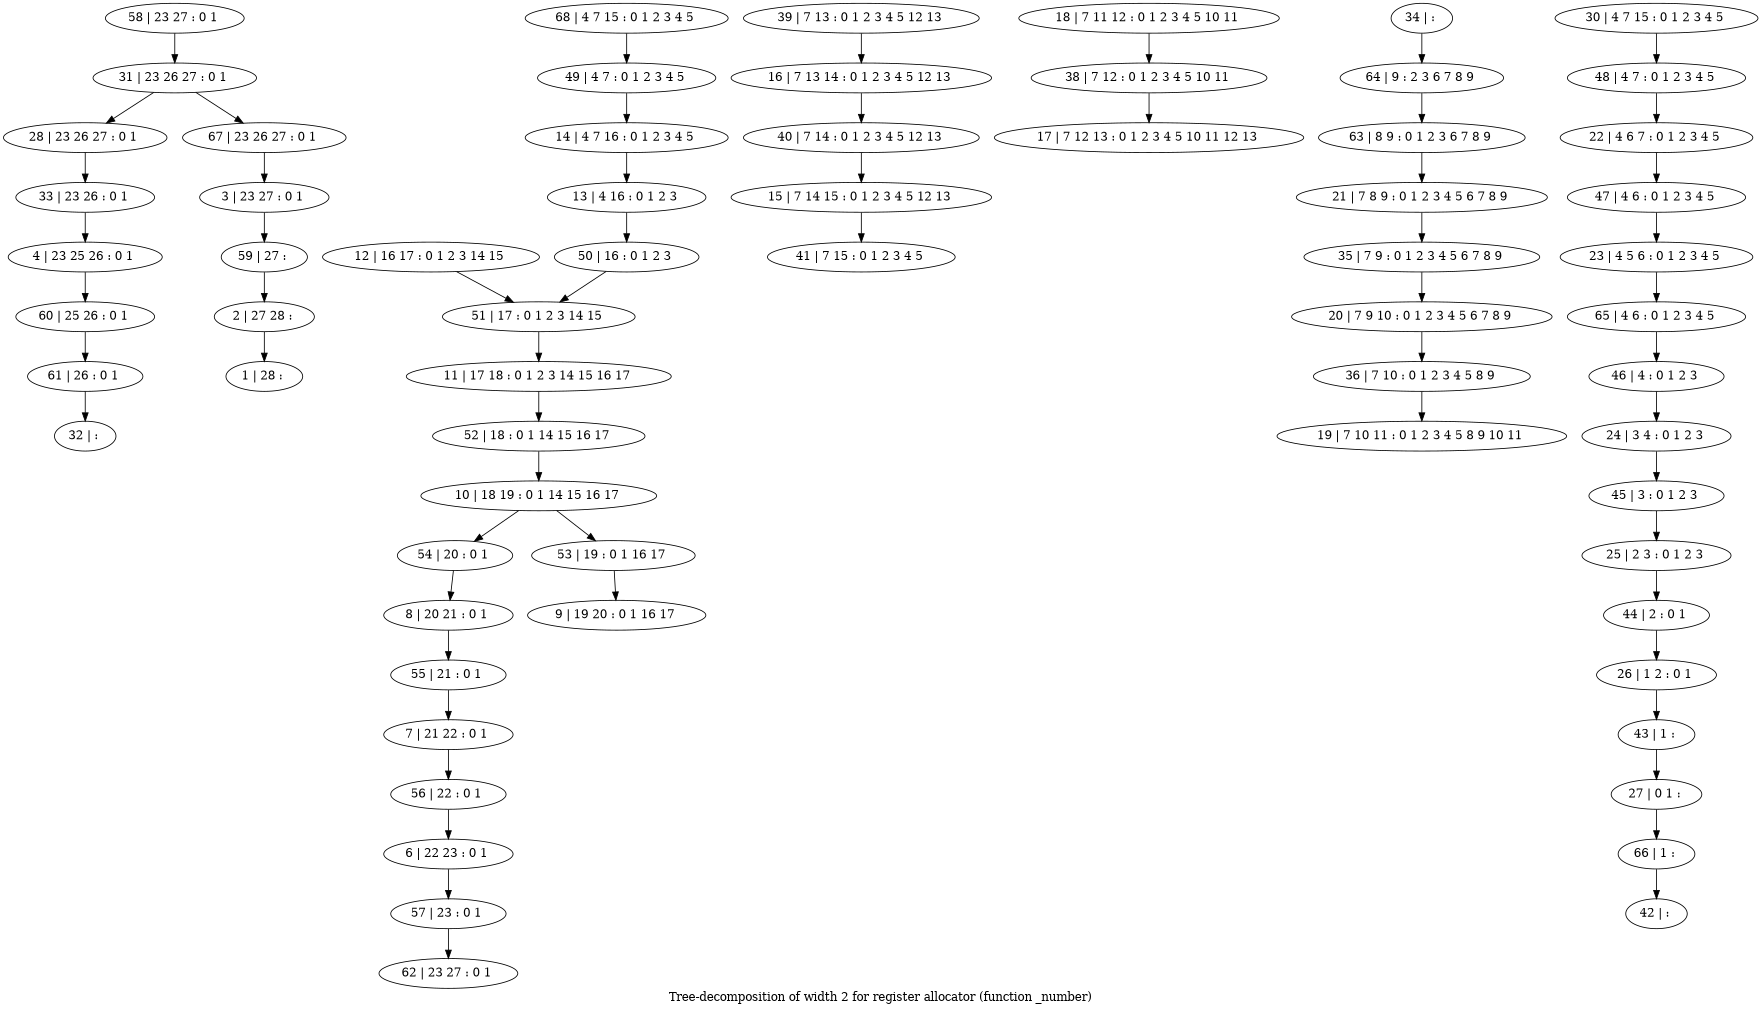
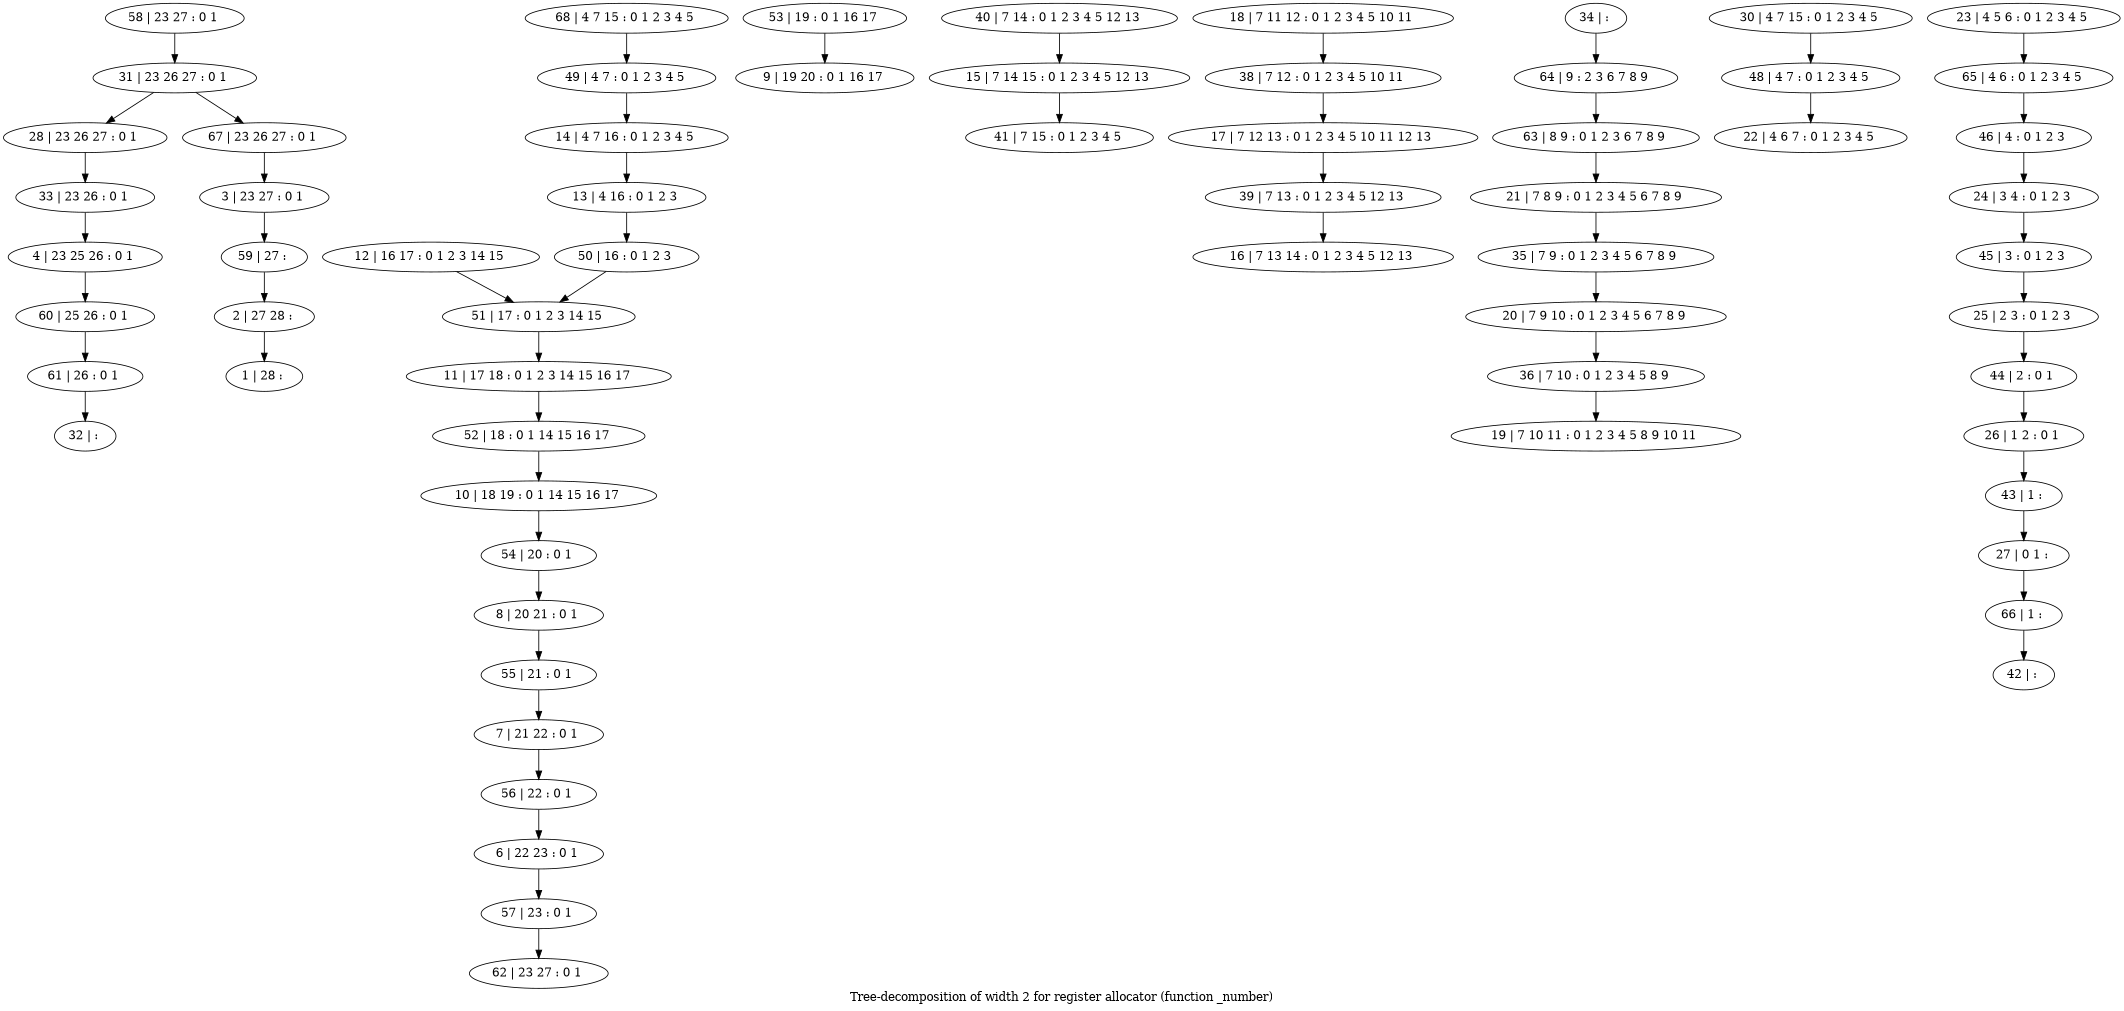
(861, 104) -> none
none -> (1323, 163)
(1657, 197) -> none
(573, 523) -> none
